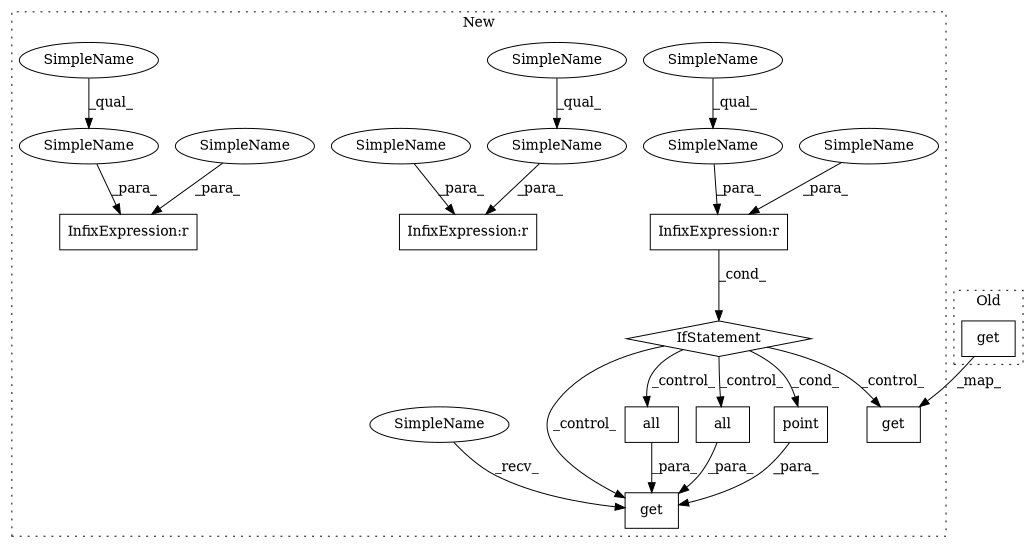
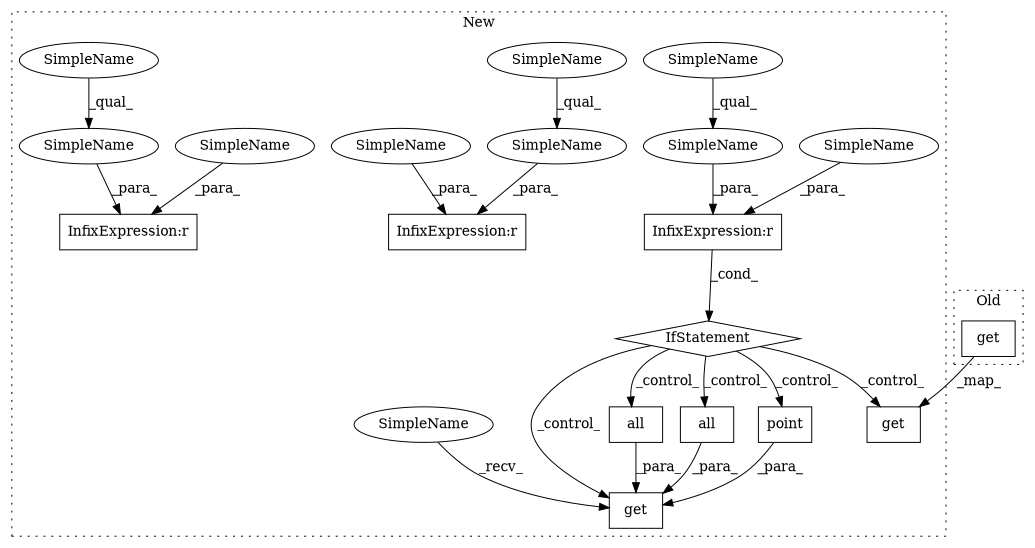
(816, 382) -> (807, 382)
